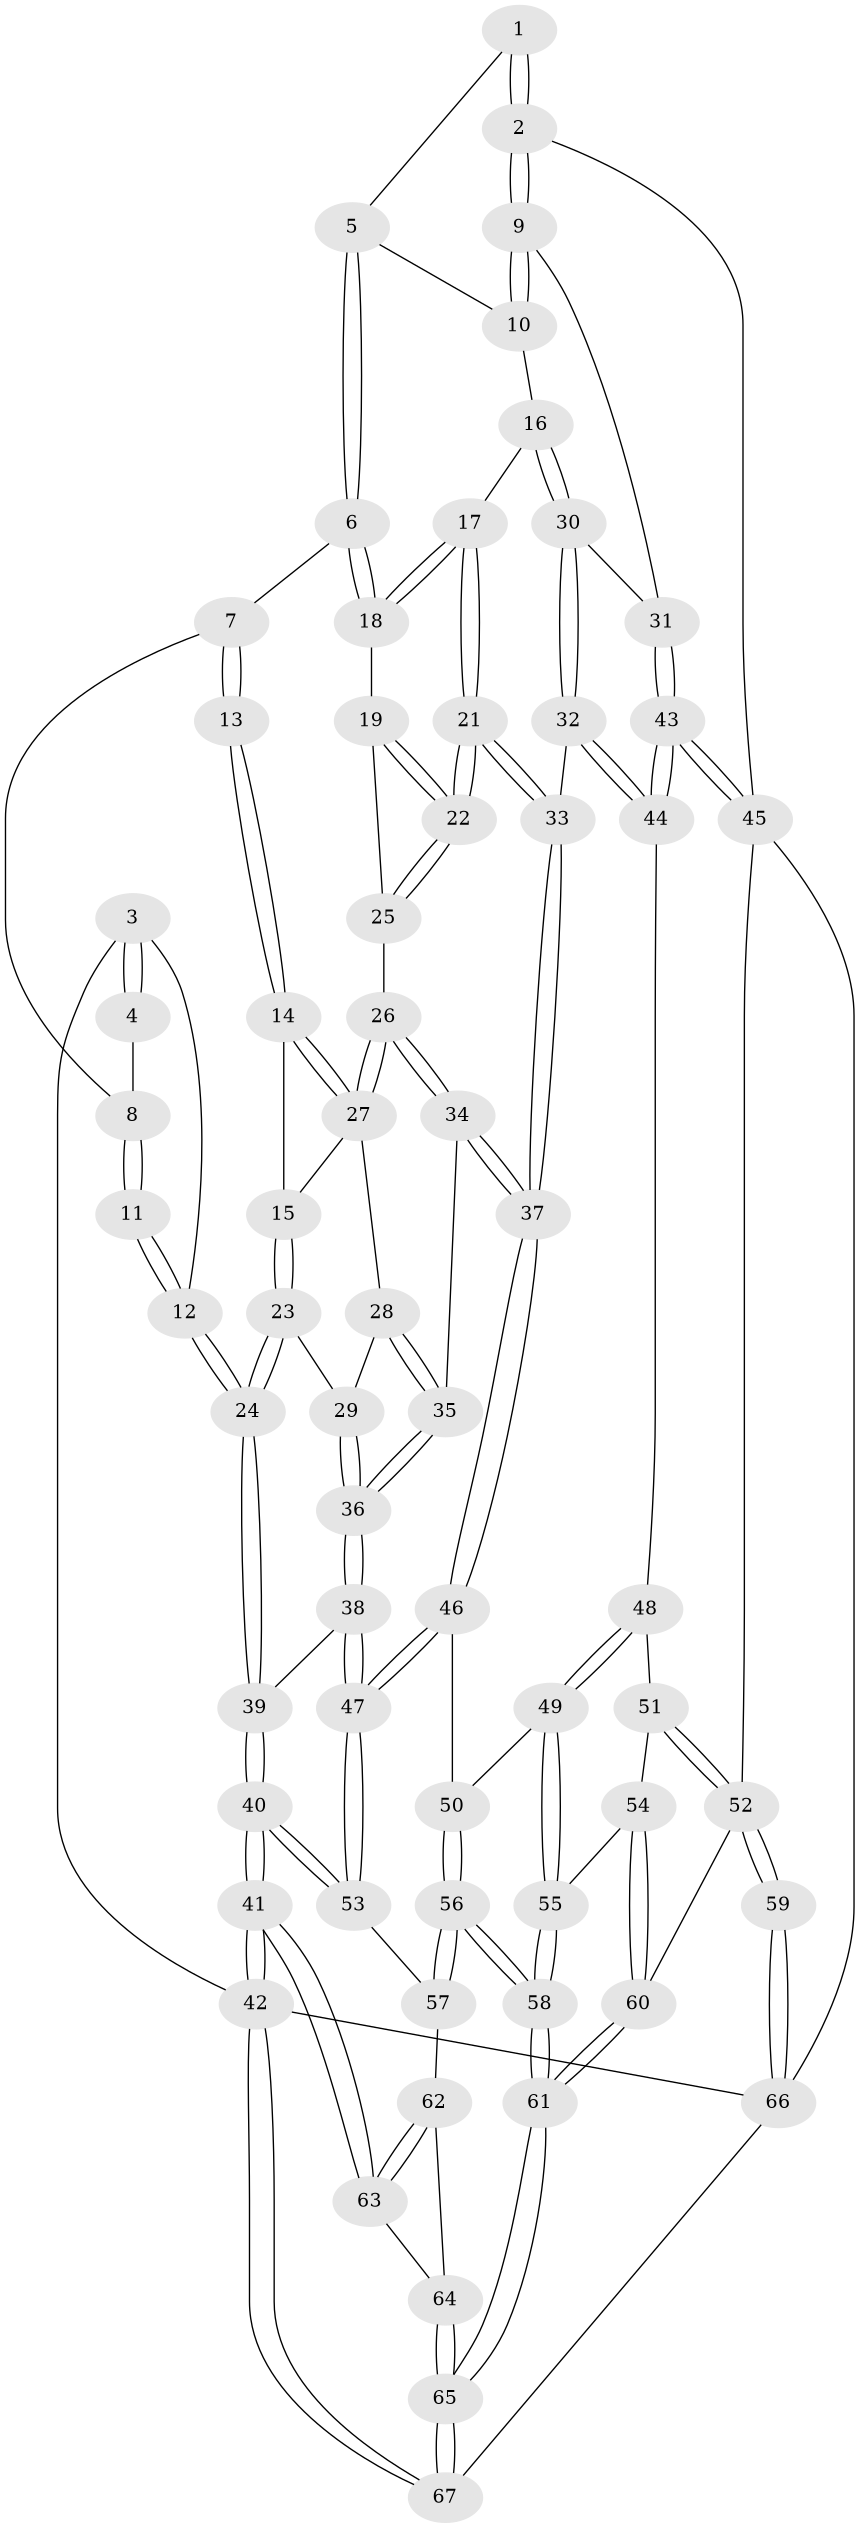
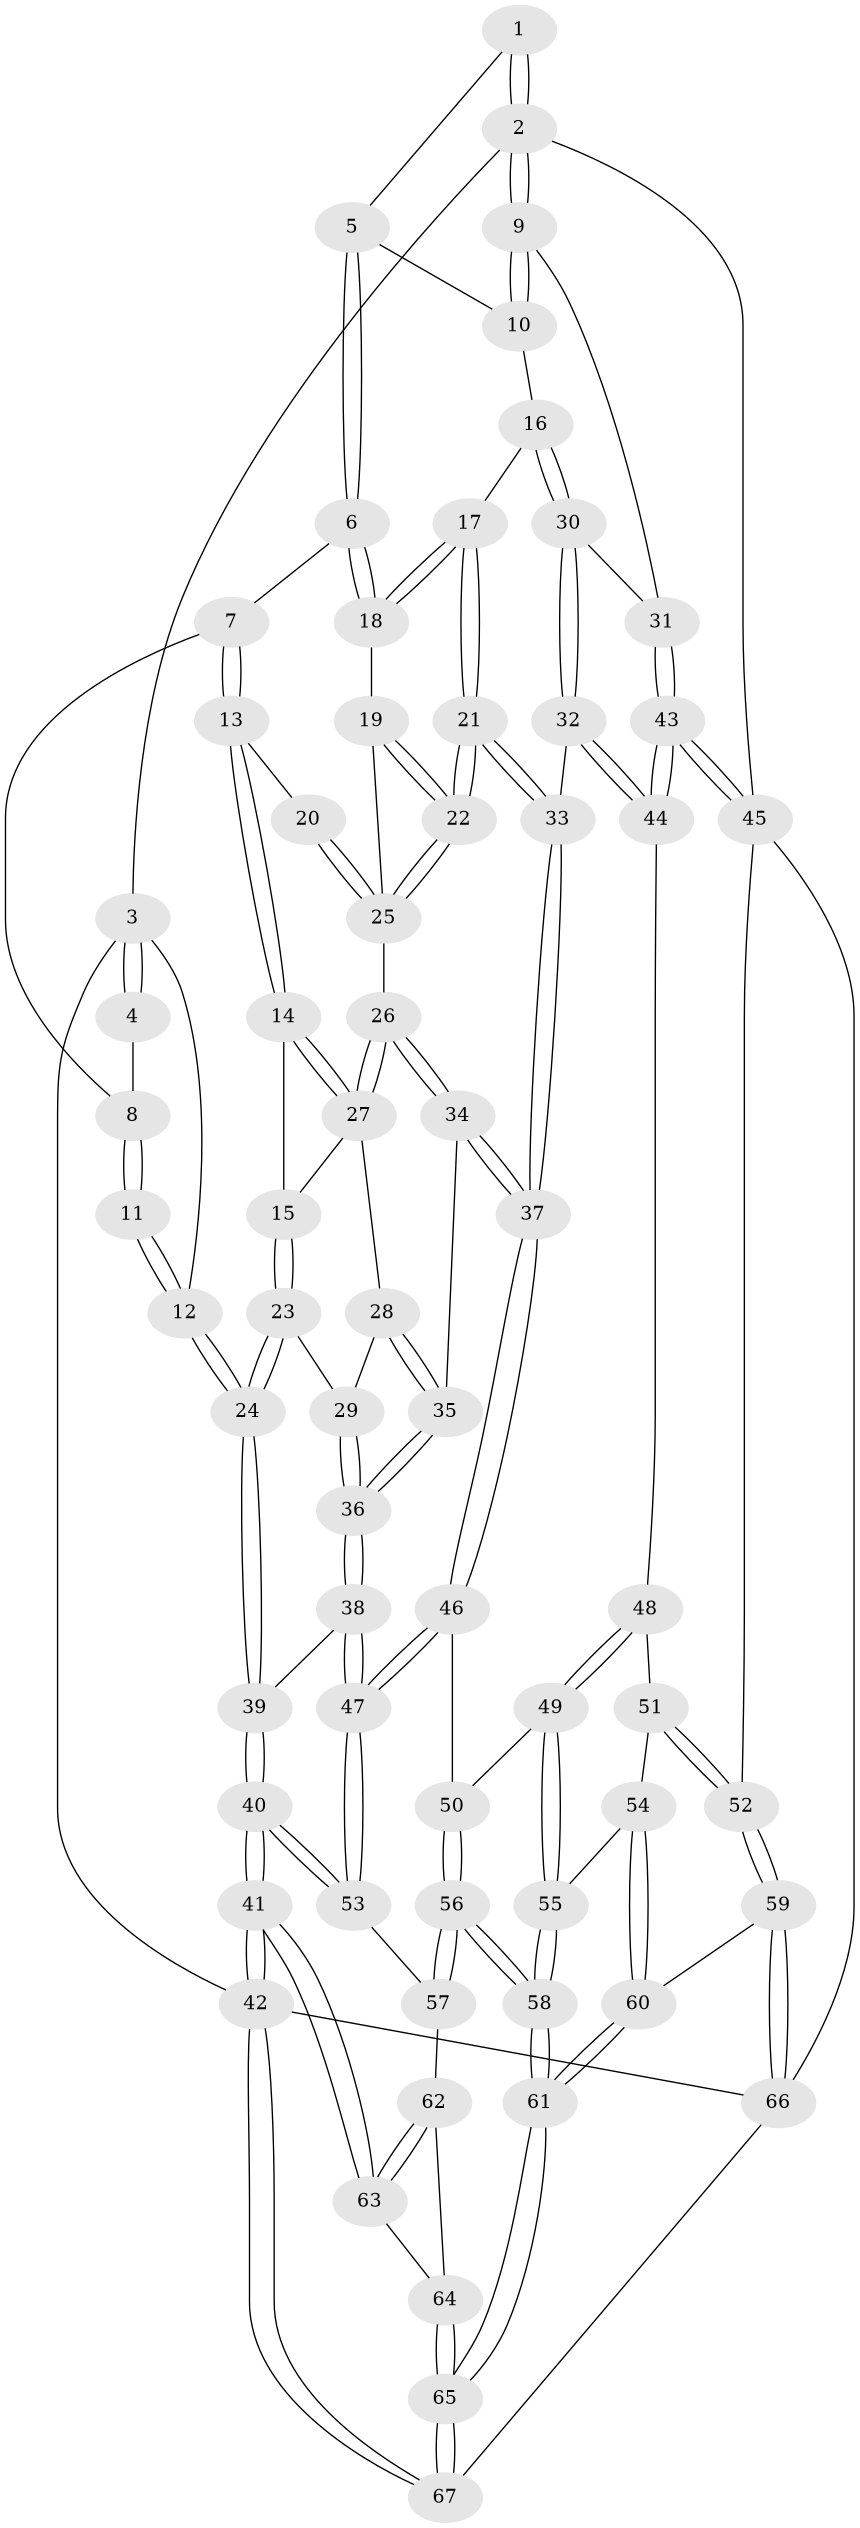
none -> (239, 486)
none -> (308, 820)
(690, 1906) -> (709, 1955)
